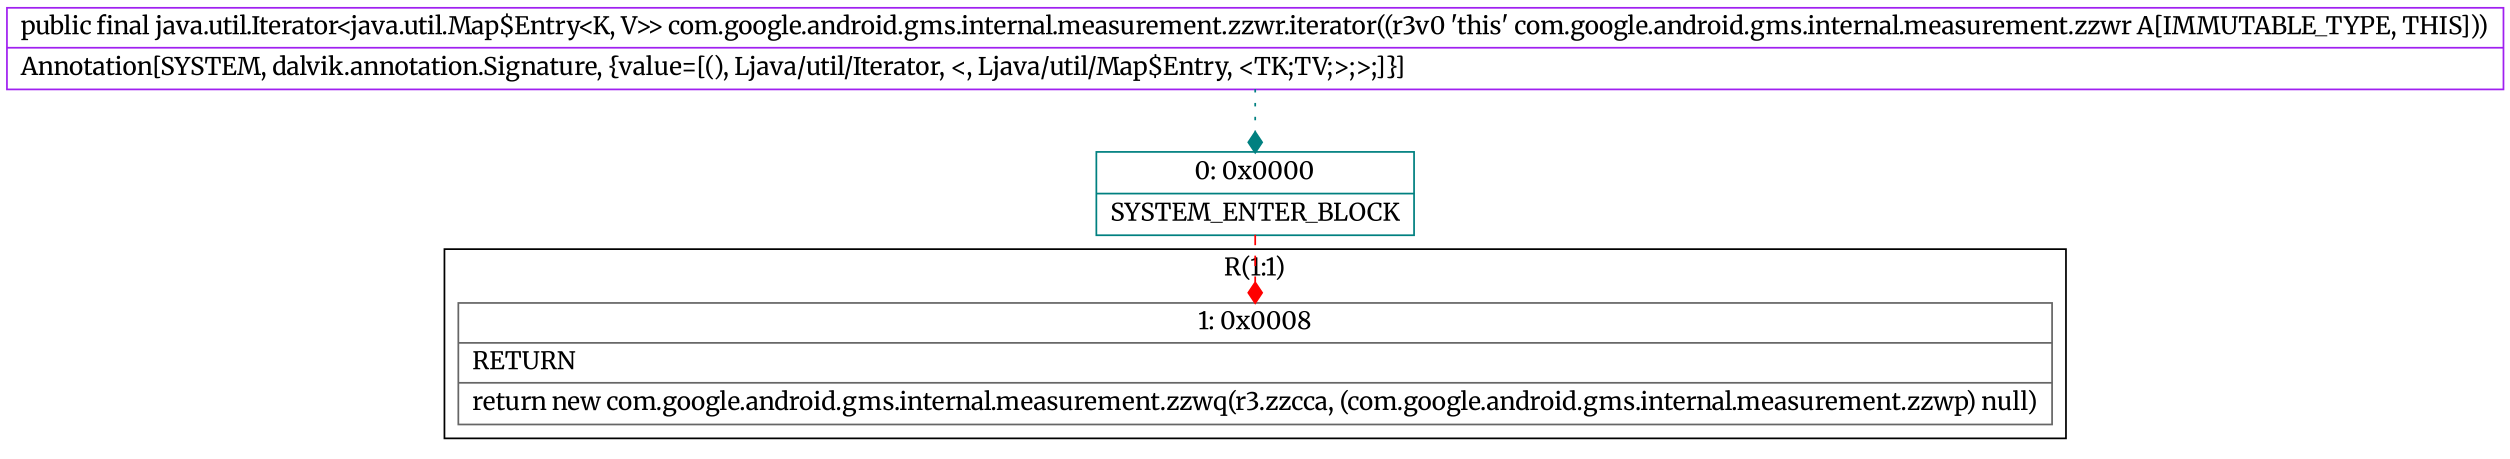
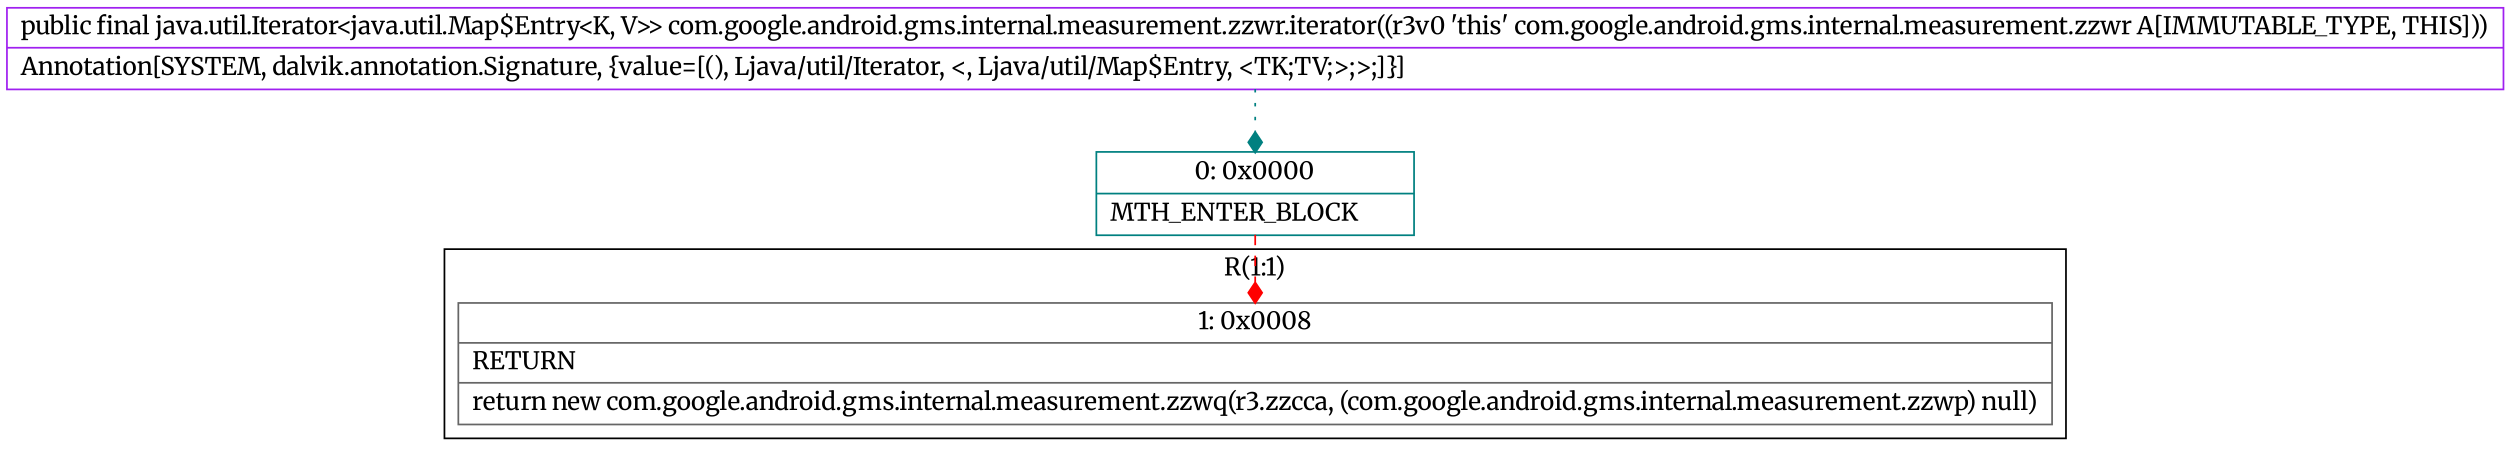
(1255, 214) -> (1234, 214)
